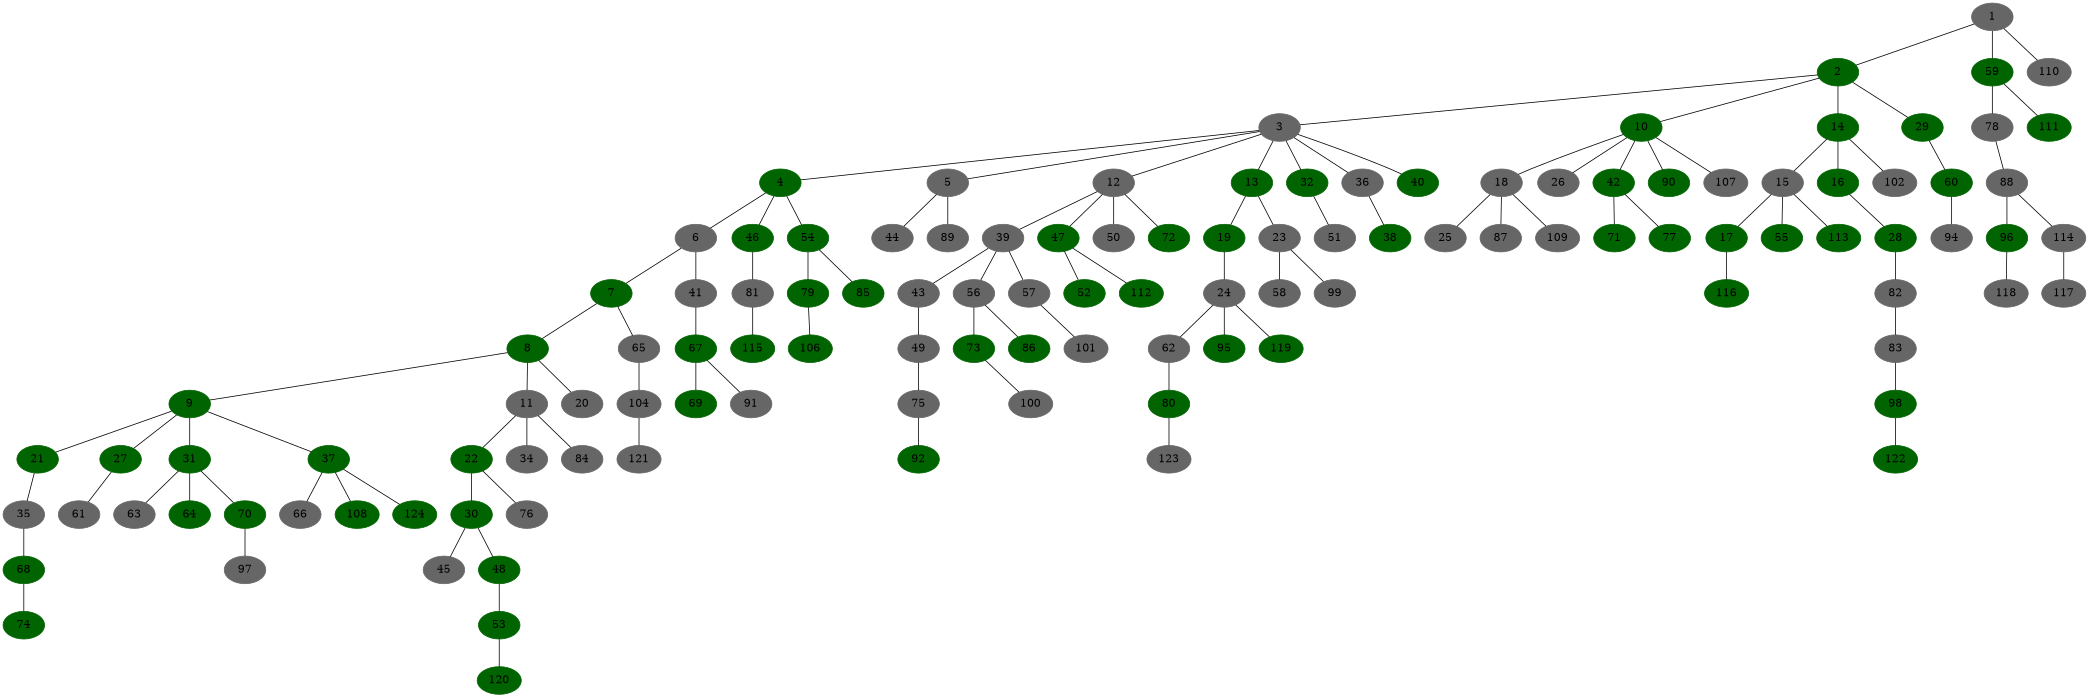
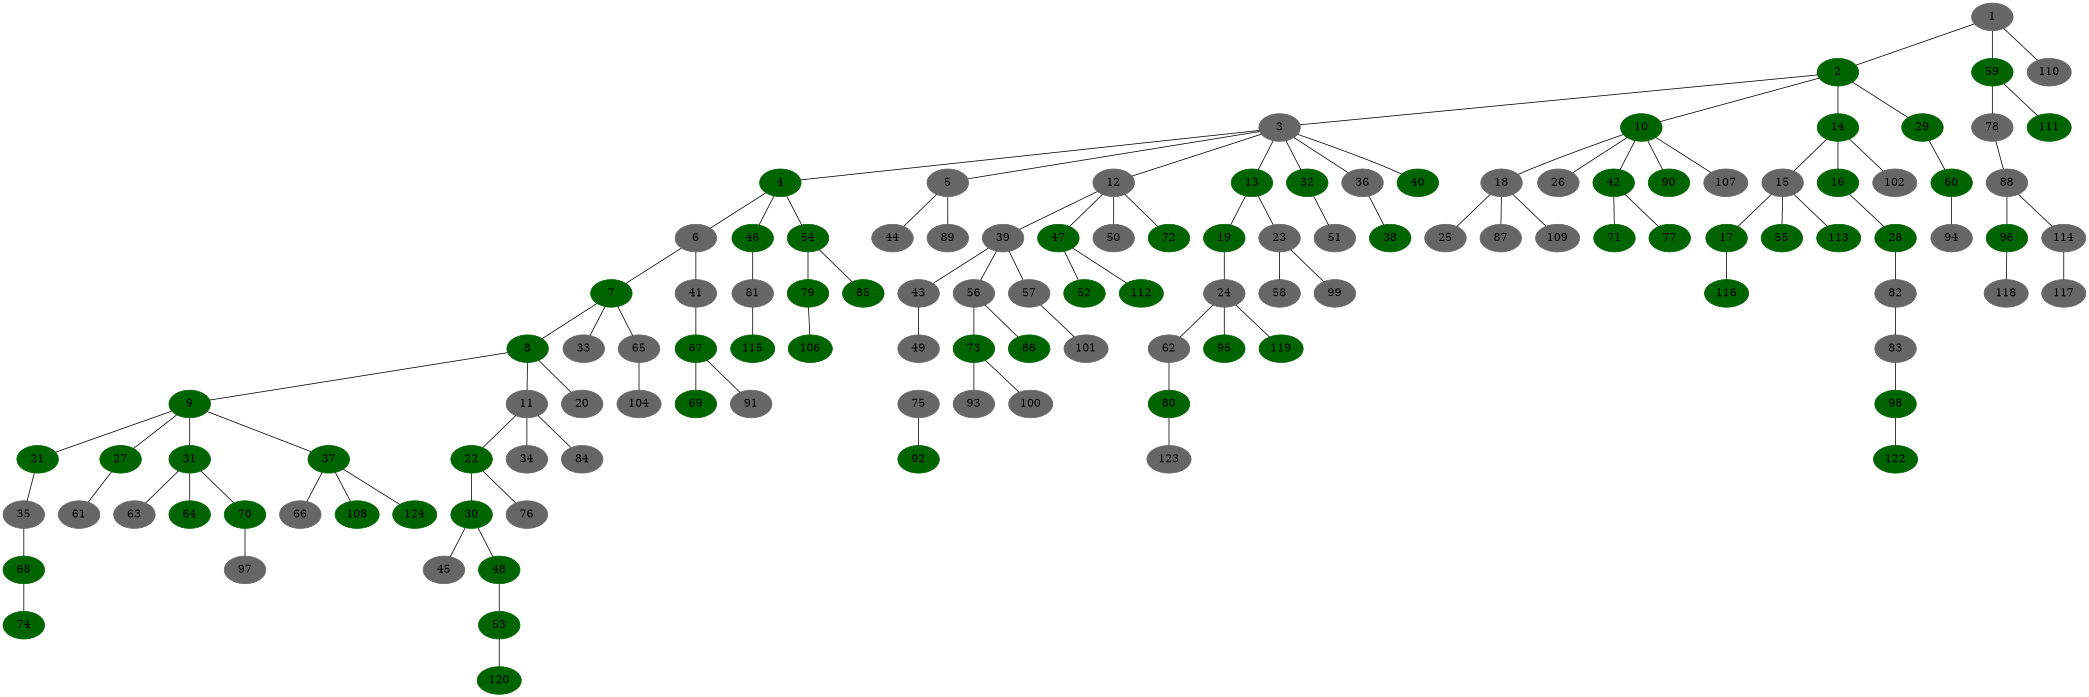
none -> (584, 349)
(919, 376) -> none
none -> (974, 404)
(639, 459) -> none
